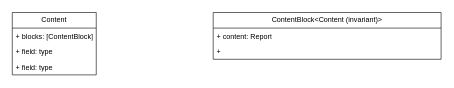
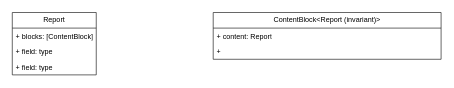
(54, 20) -> (54, 20)
(327, 20) -> (327, 20)
